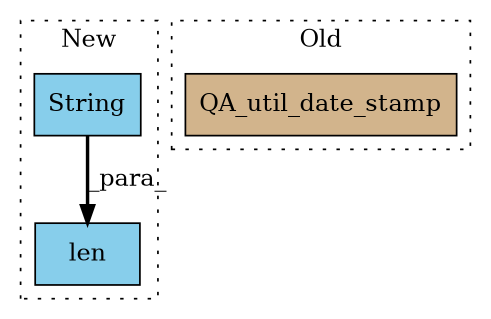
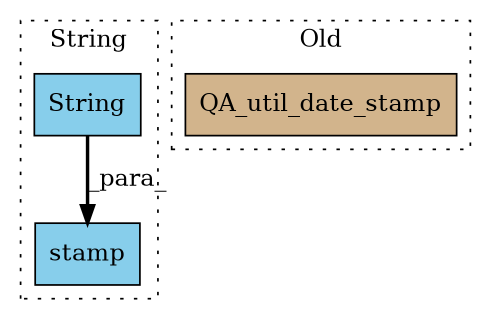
(89, 40) -> (89, 40)
(88, 254) -> (88, 254)
